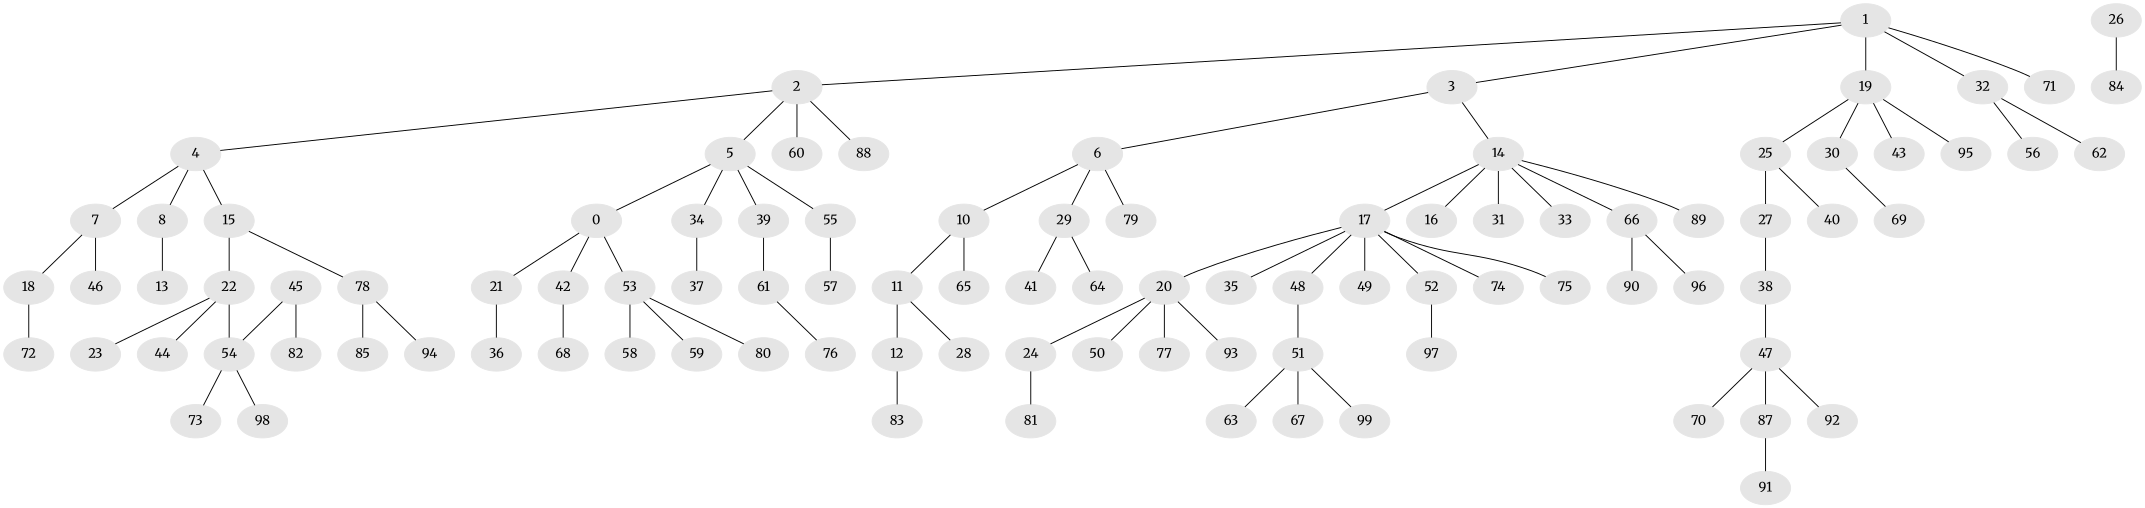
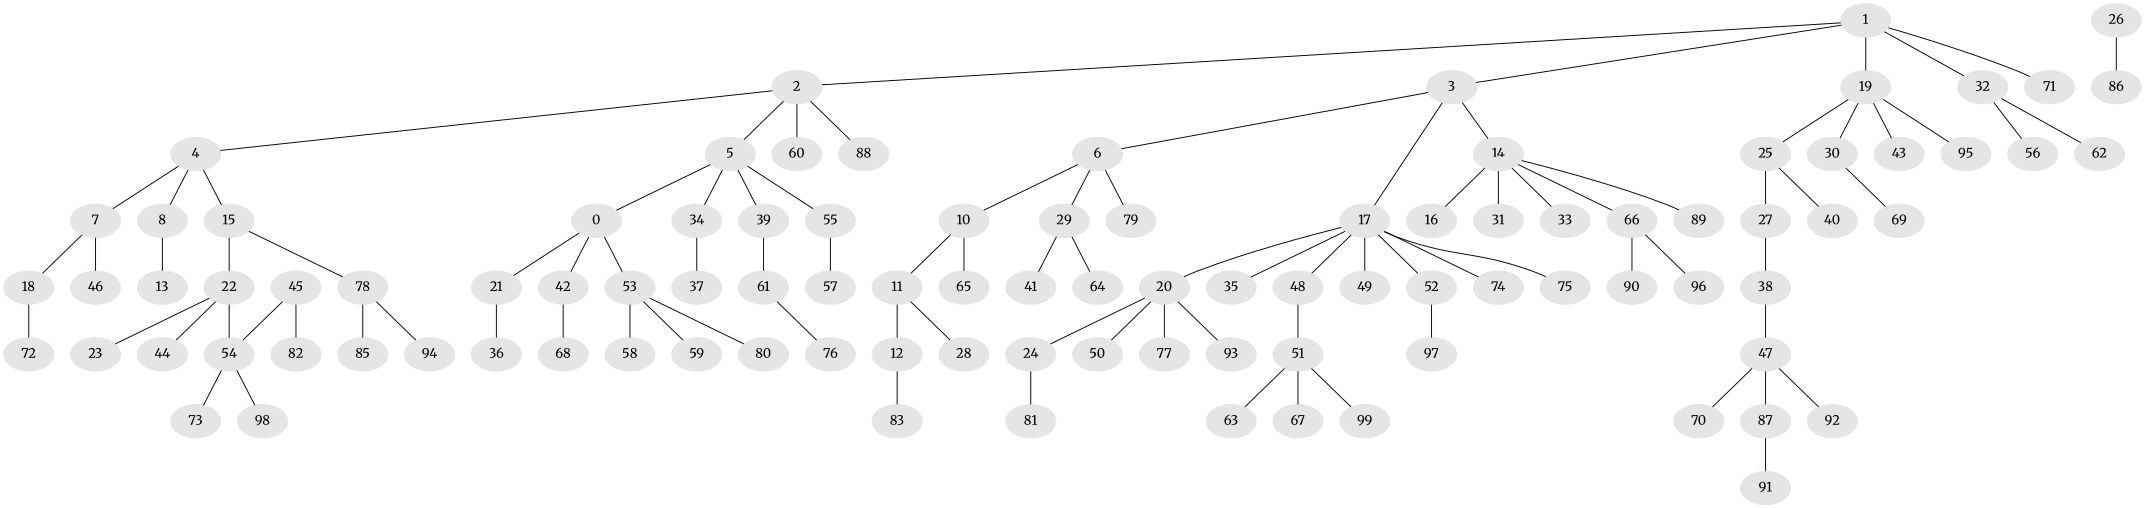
(2116, 87) -> (2116, 87)
(1432, 187) -> (1408, 154)
